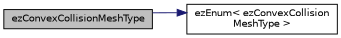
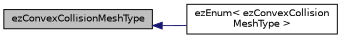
(165, 13) -> (175, 26)
